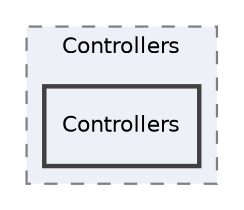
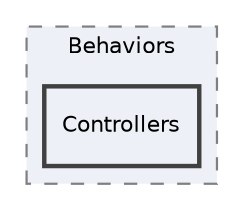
(122, 48) -> (122, 48)
